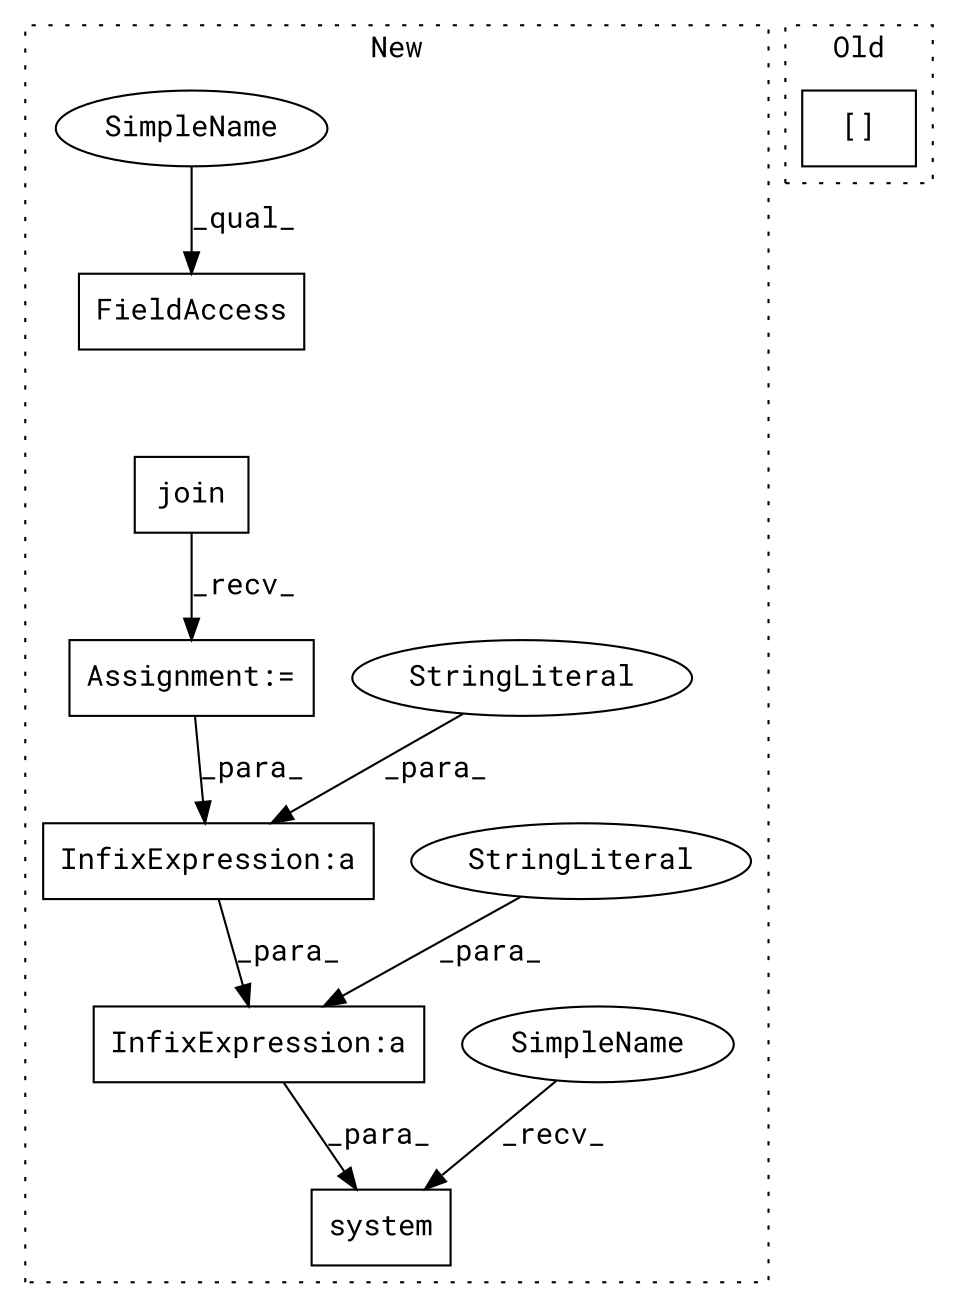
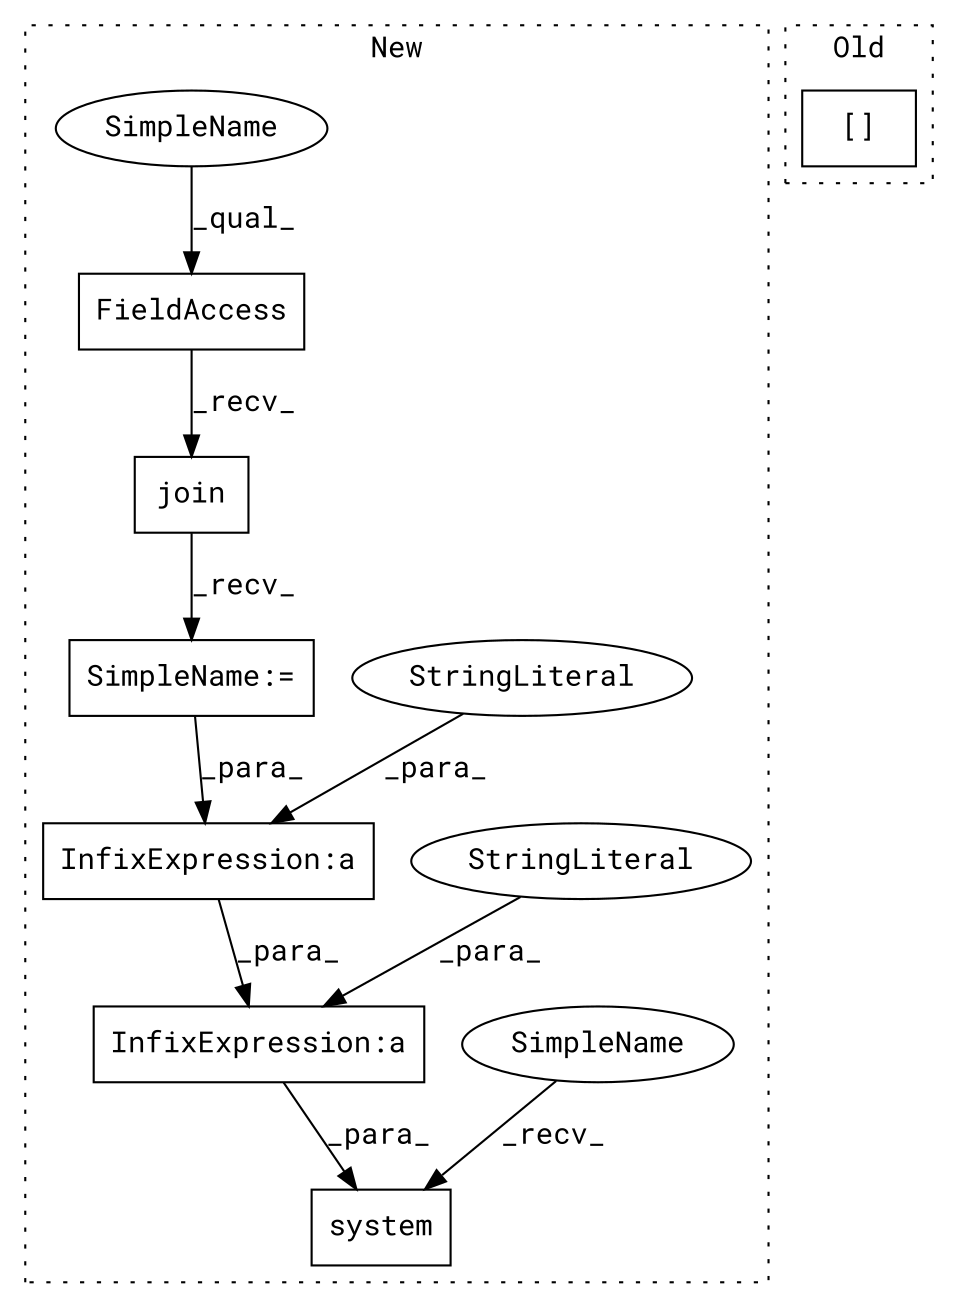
none -> (192, 393)
(192, 678) -> (192, 678)
